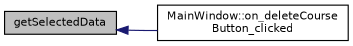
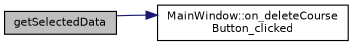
(143, 30) -> (131, 15)
